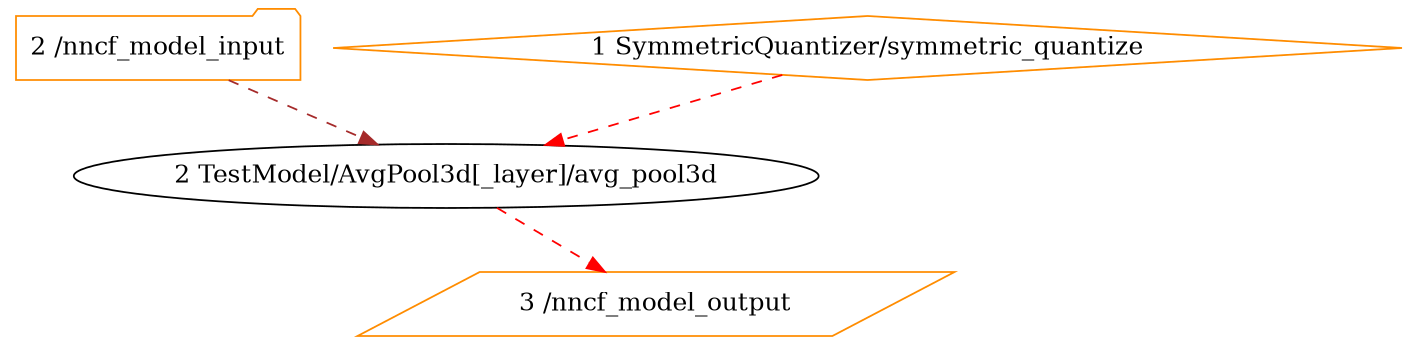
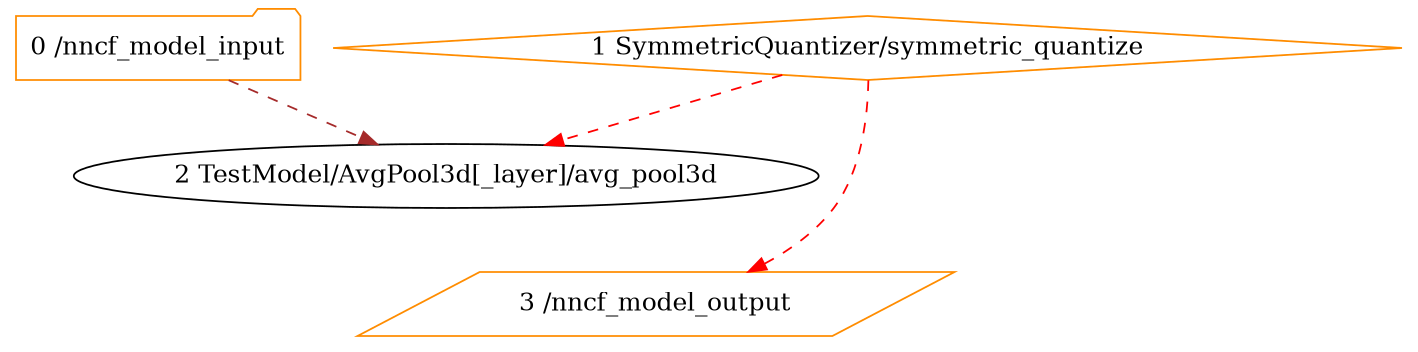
(158, 48) -> (158, 48)
(543, 235) -> (845, 189)
